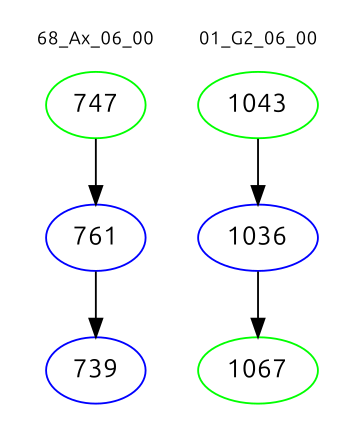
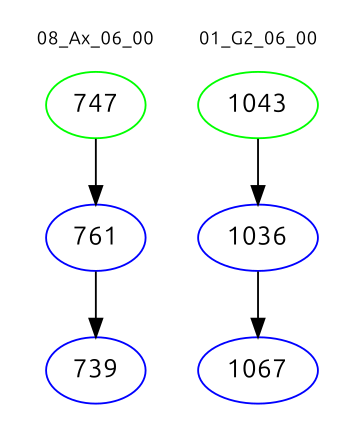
(96, 40) -> (96, 40)
(258, 370) -> (258, 370)
